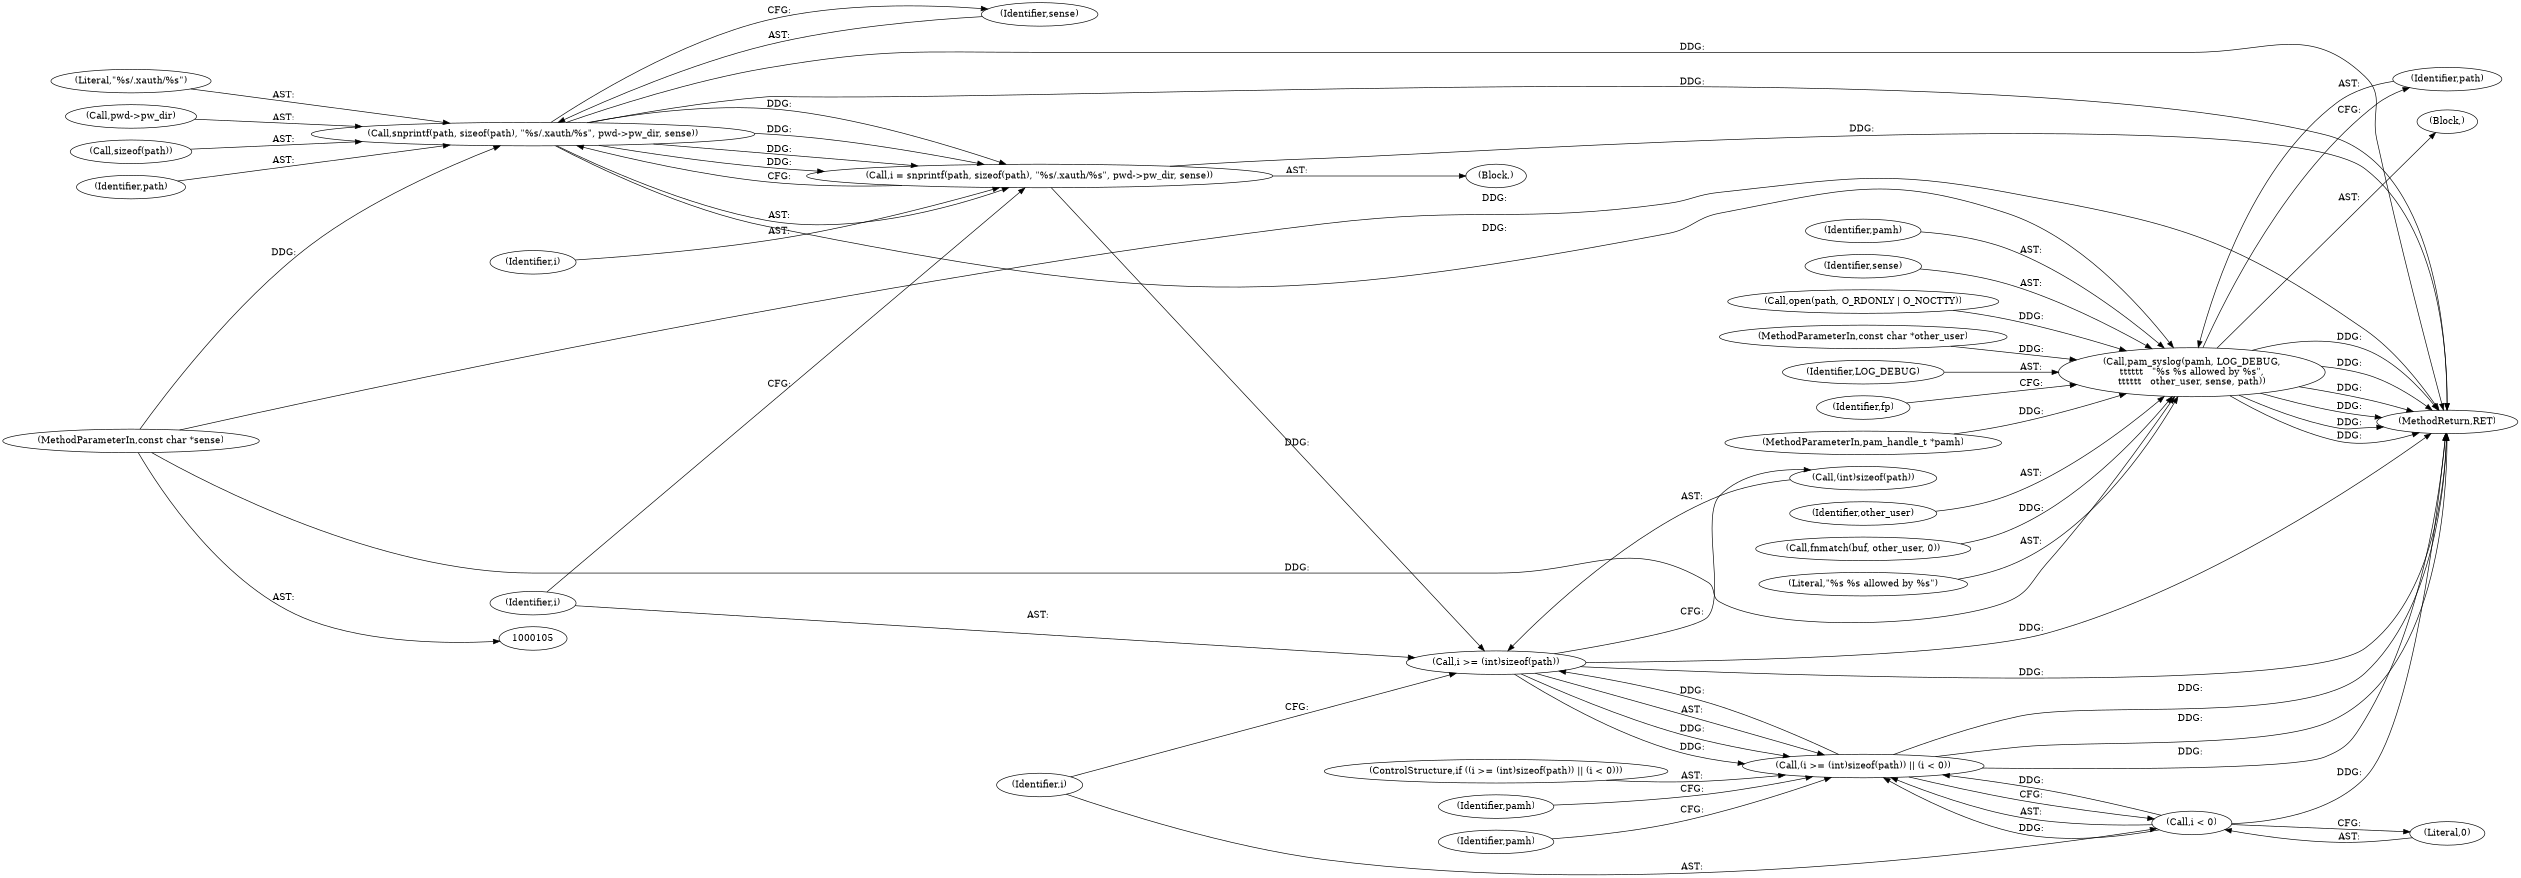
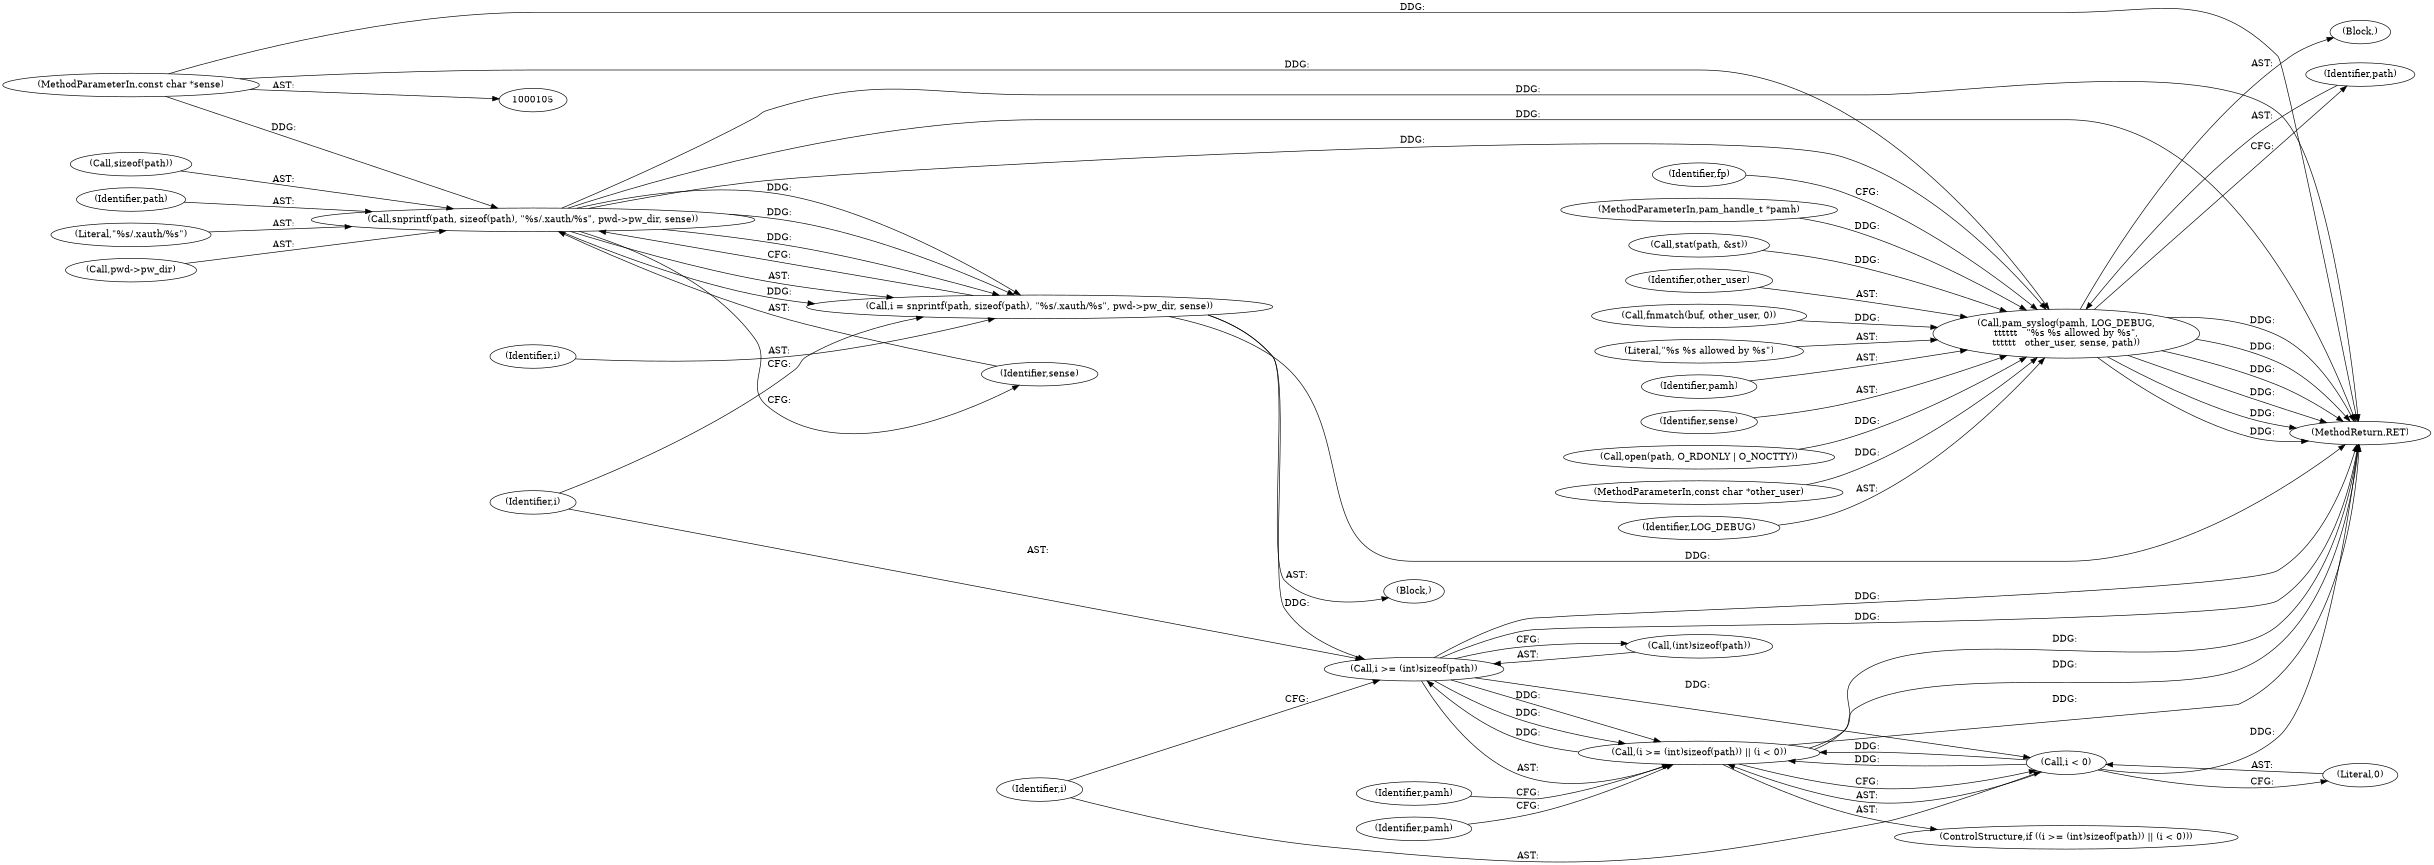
none -> (1699, 245)
none -> (1749, 717)
(1692, 782) -> (1824, 806)
